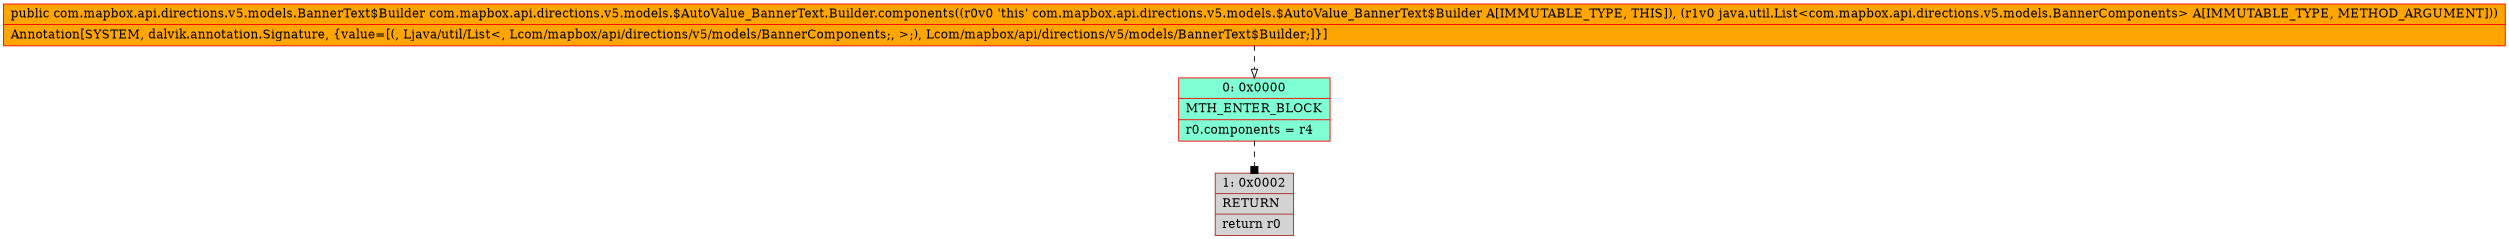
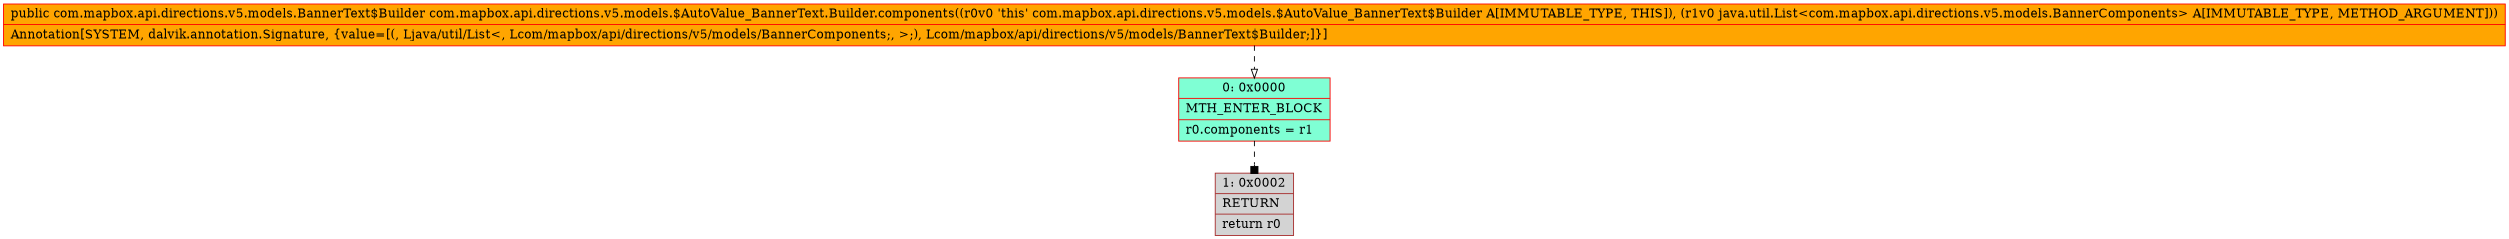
(1250, 130) -> (1250, 130)
